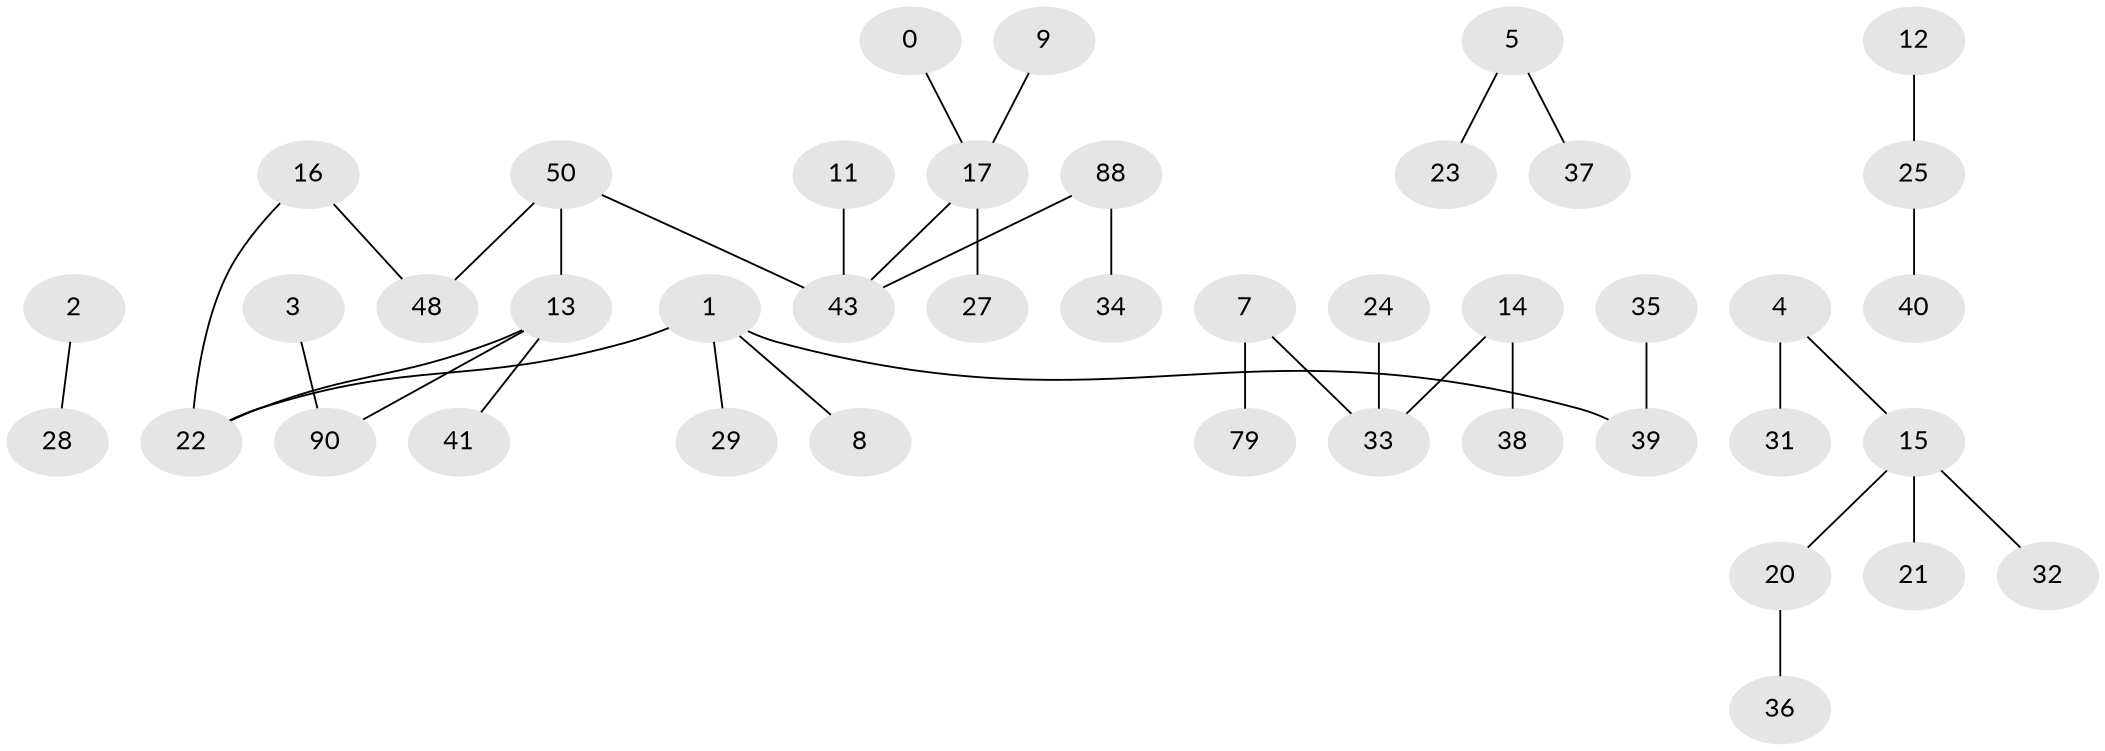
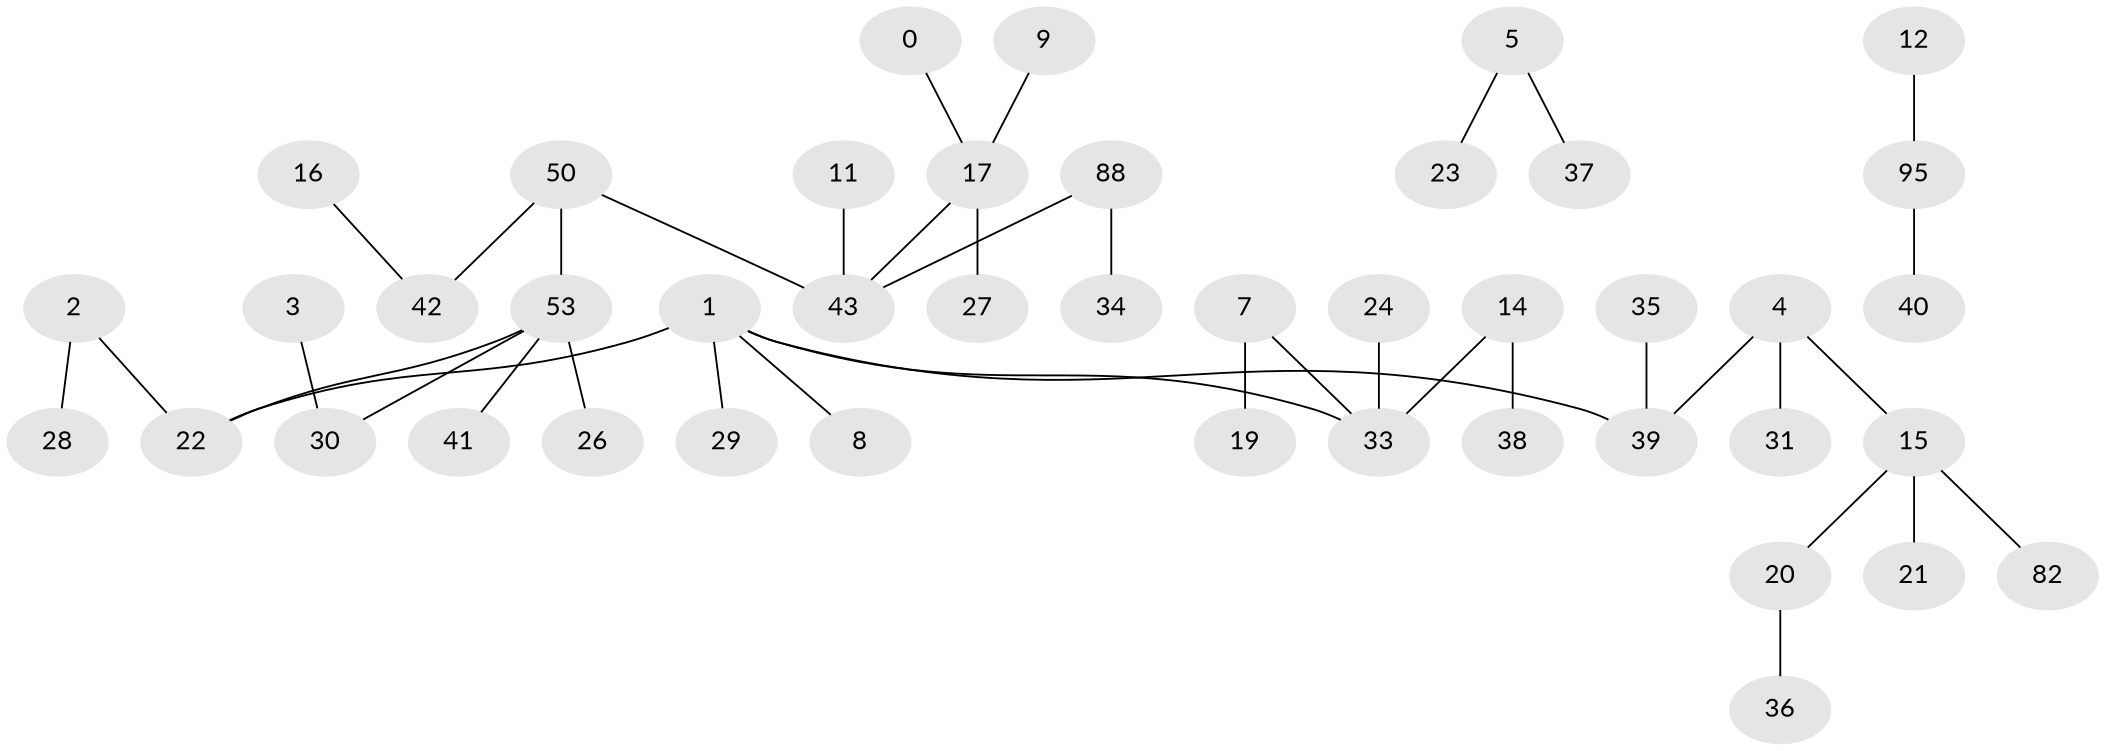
(1914, 175) -> (1914, 175)
(217, 297) -> (133, 375)
(427, 308) -> (427, 308)
(561, 308) -> (561, 308)
none -> (1044, 375)
none -> (1714, 375)
(325, 442) -> (325, 442)
none -> (593, 442)
(1245, 442) -> (1245, 442)
(2048, 576) -> (2048, 576)
